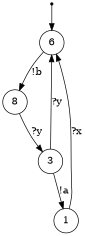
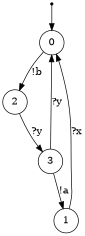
(52, 43) -> (52, 43)
(15, 102) -> (15, 102)
